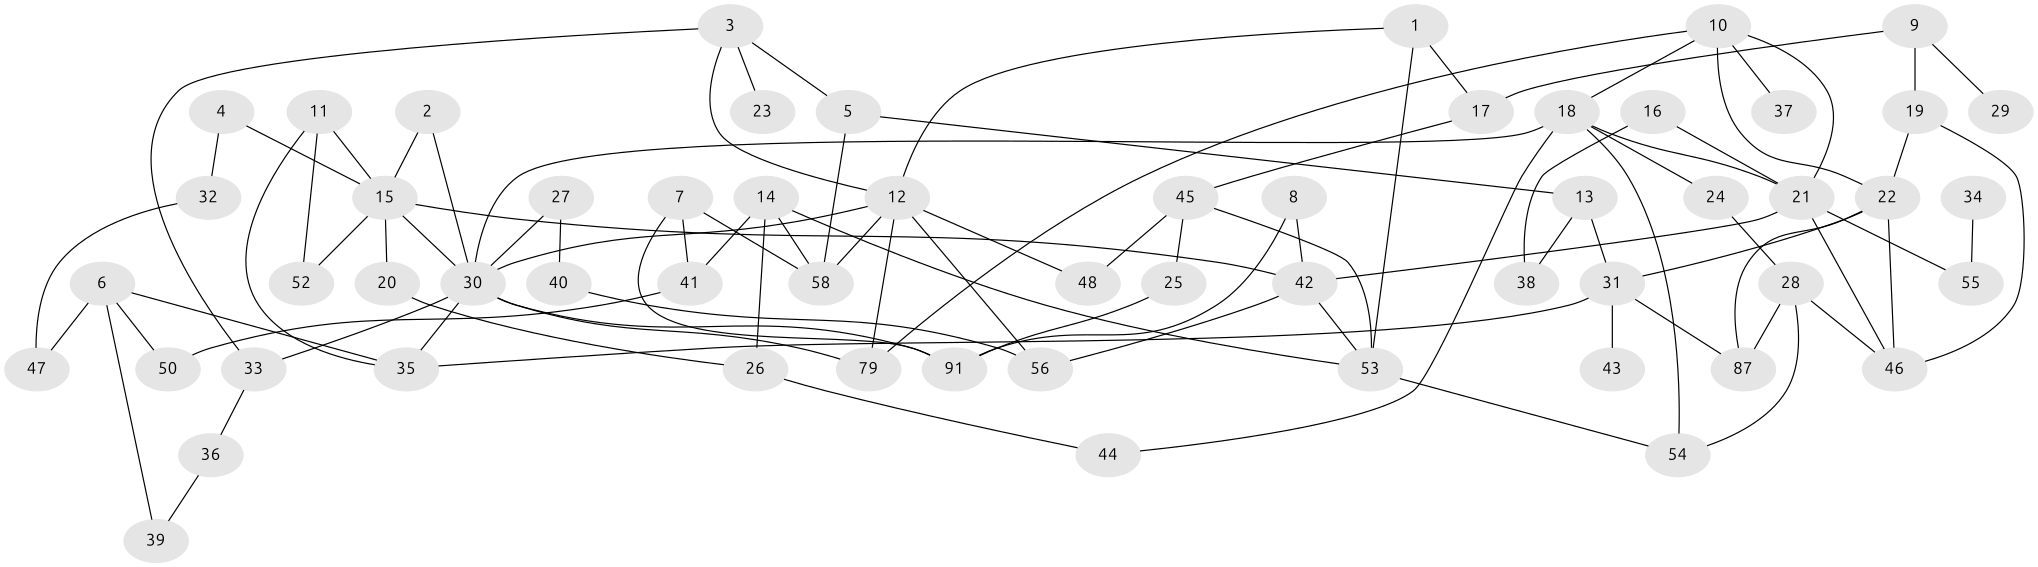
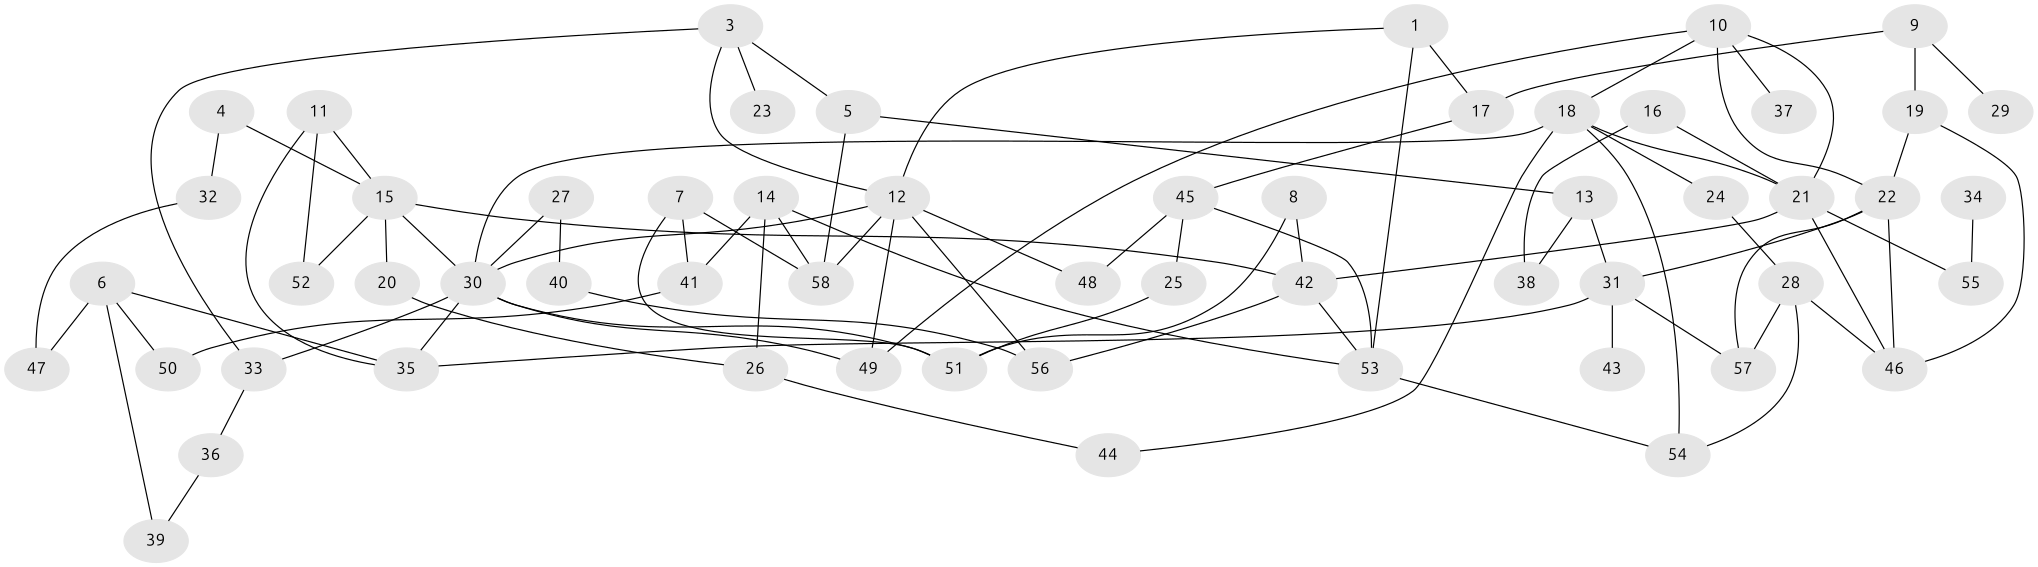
(428, 112) -> none
(869, 369) -> (869, 369)
(955, 369) -> (955, 369)
(1743, 369) -> (1743, 369)
